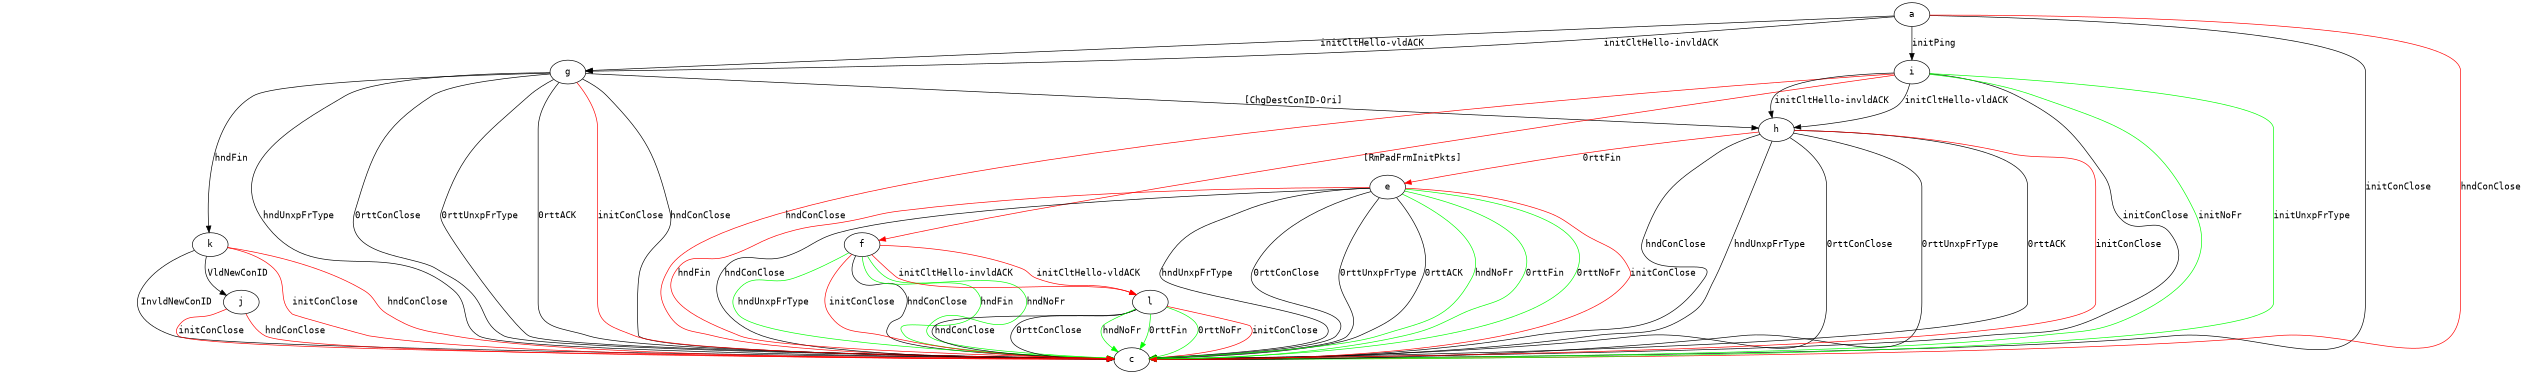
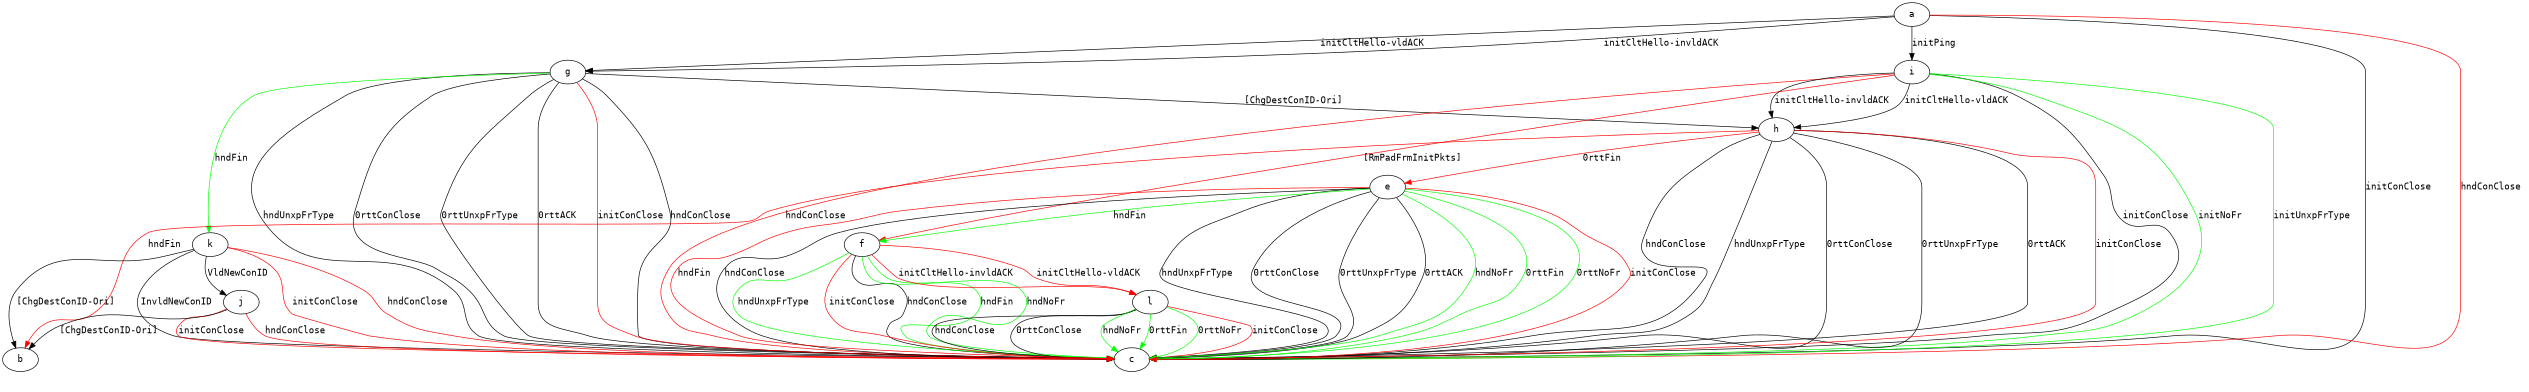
(329, 84) -> (329, 84)
none -> (1127, 209)
none -> (20, 360)
